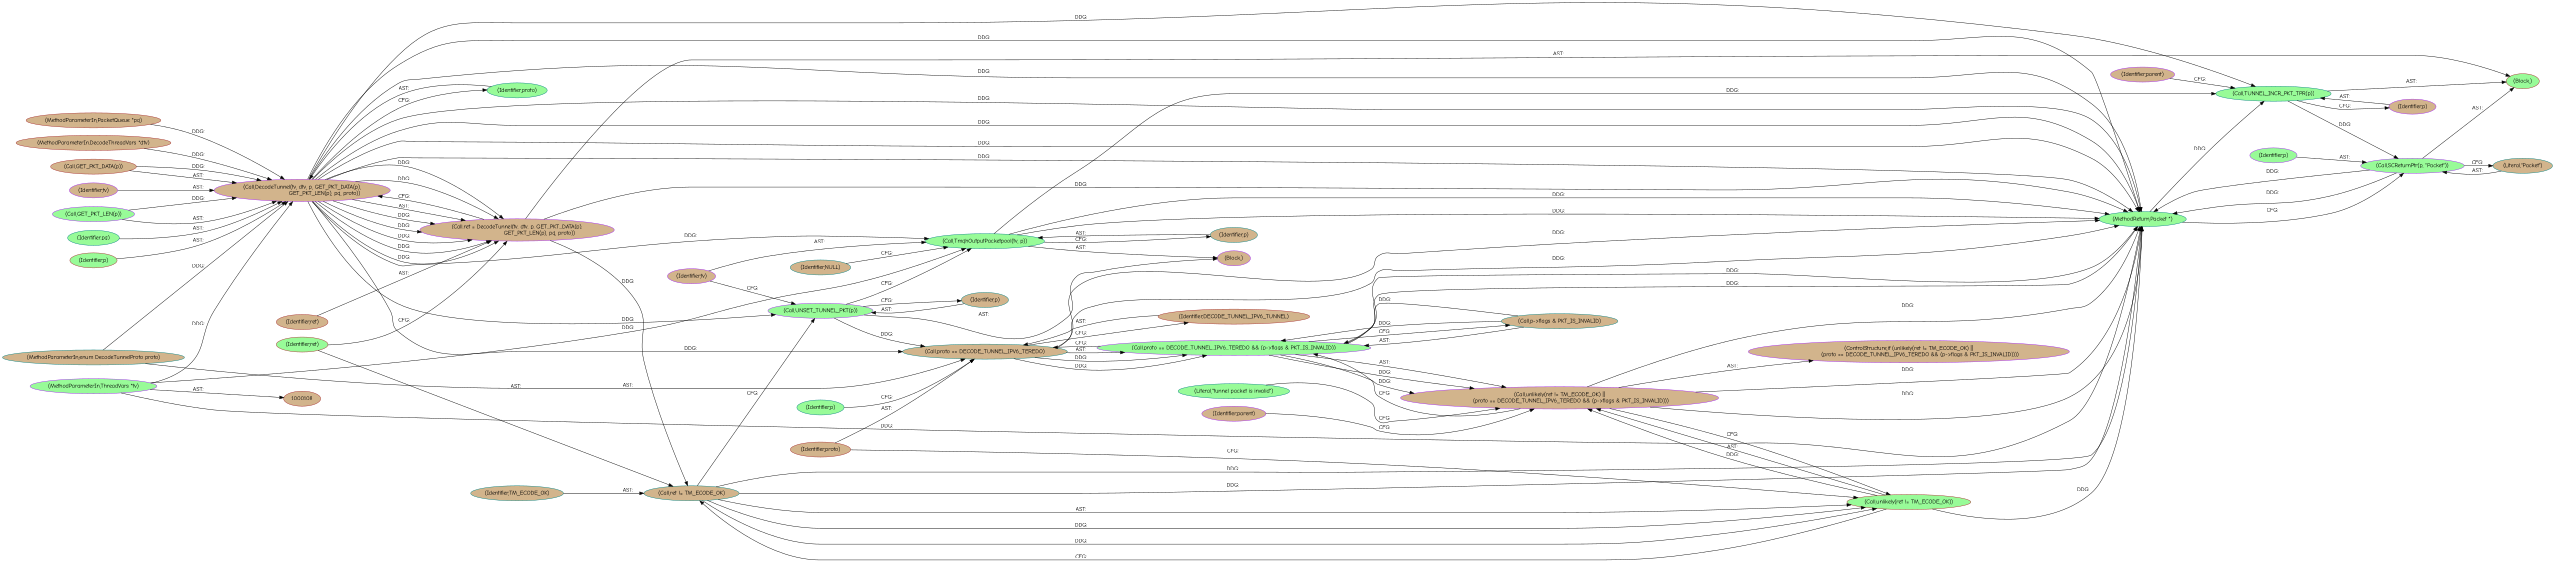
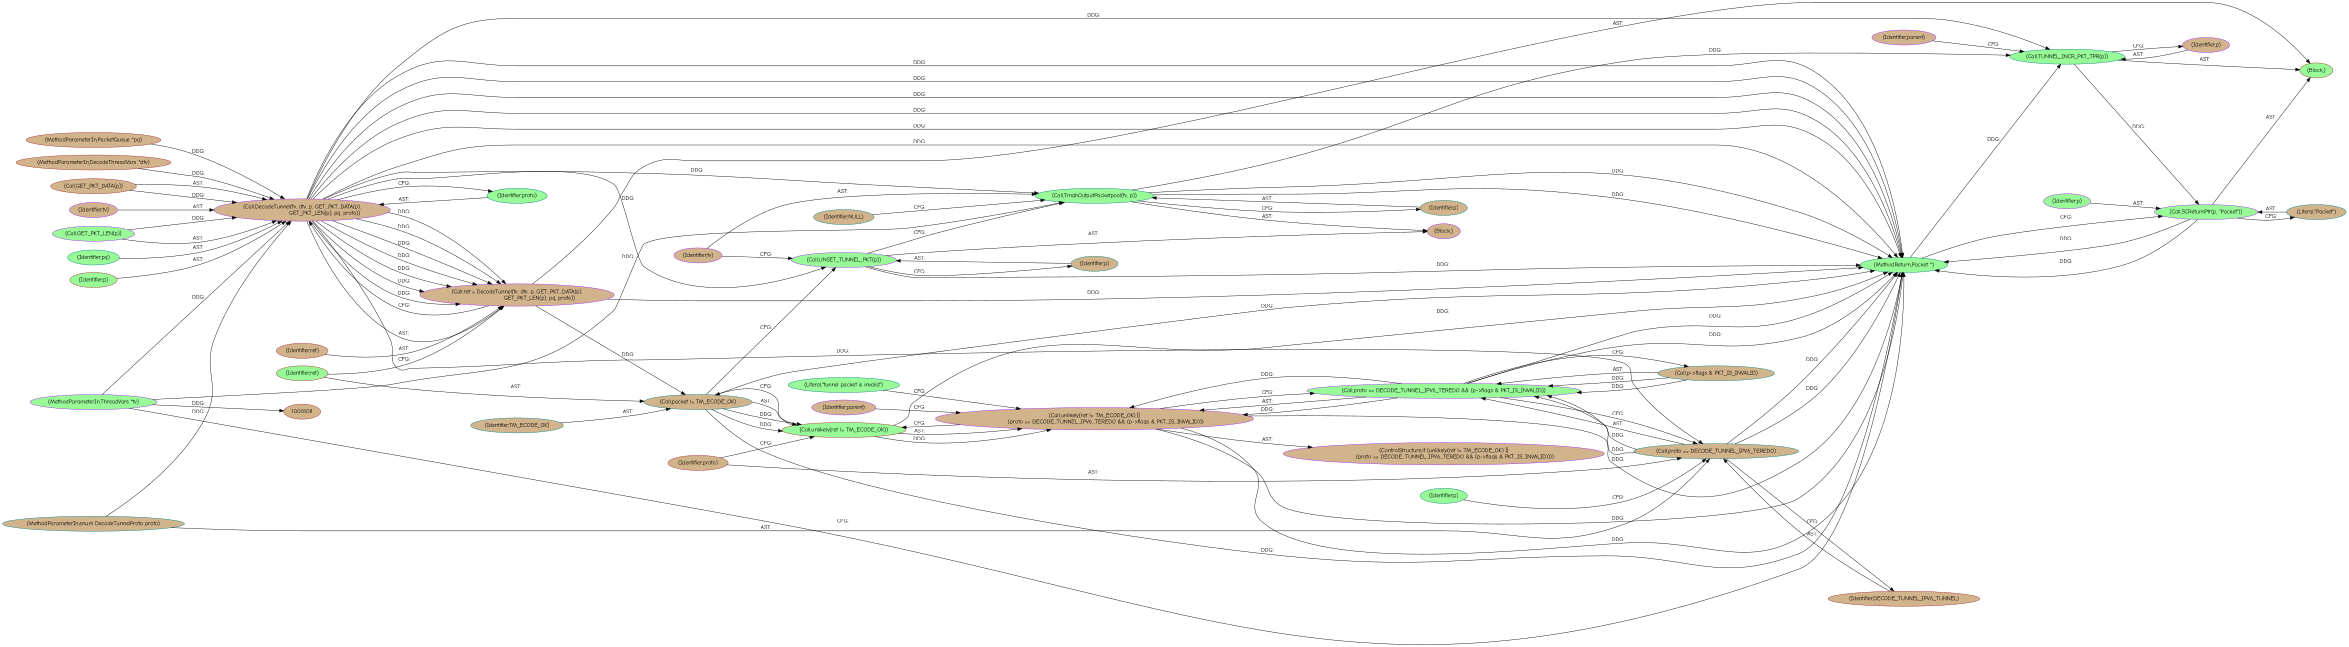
(876, 336) -> (1360, 273)
(199, 389) -> (199, 404)
(888, 426) -> (844, 521)
(692, 493) -> (698, 402)
